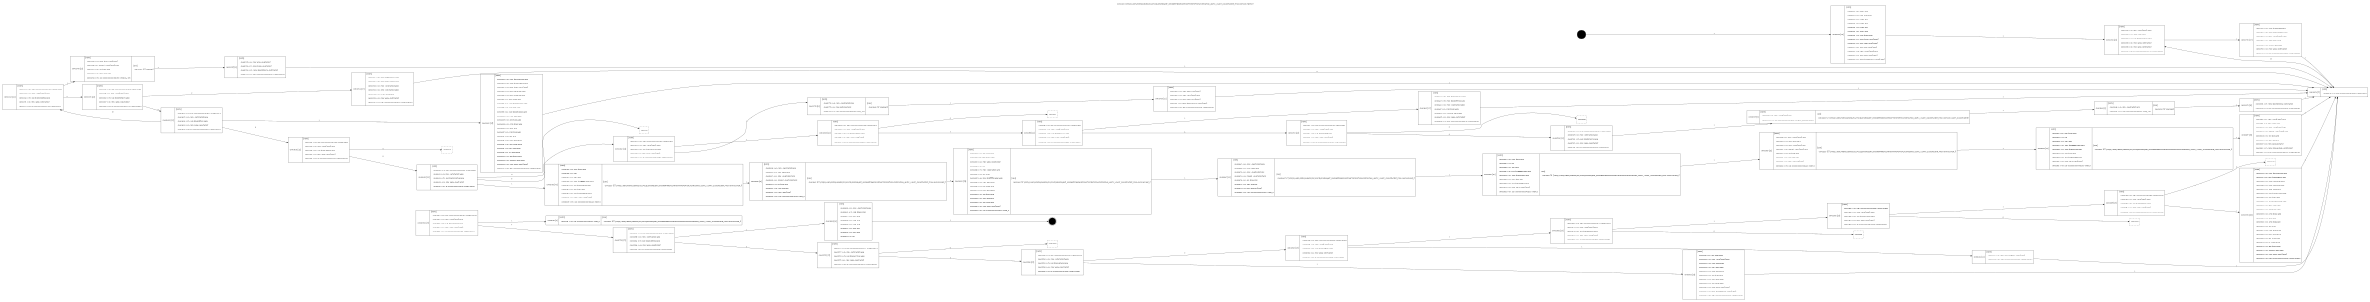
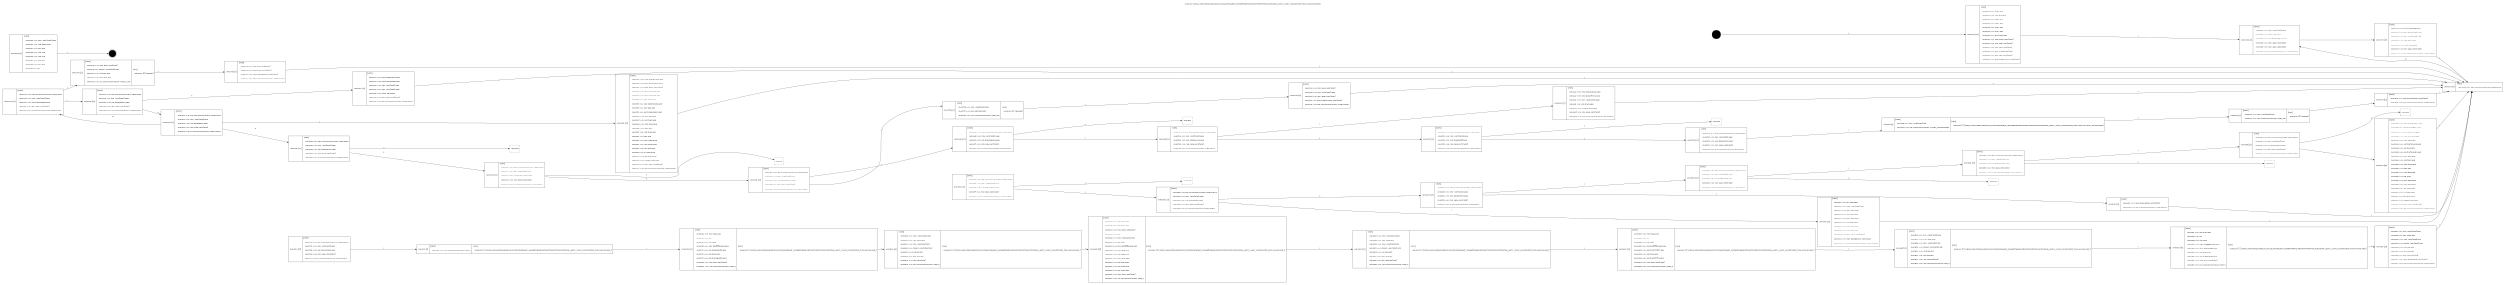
(510, 187) -> (646, 249)
(644, 240) -> none
